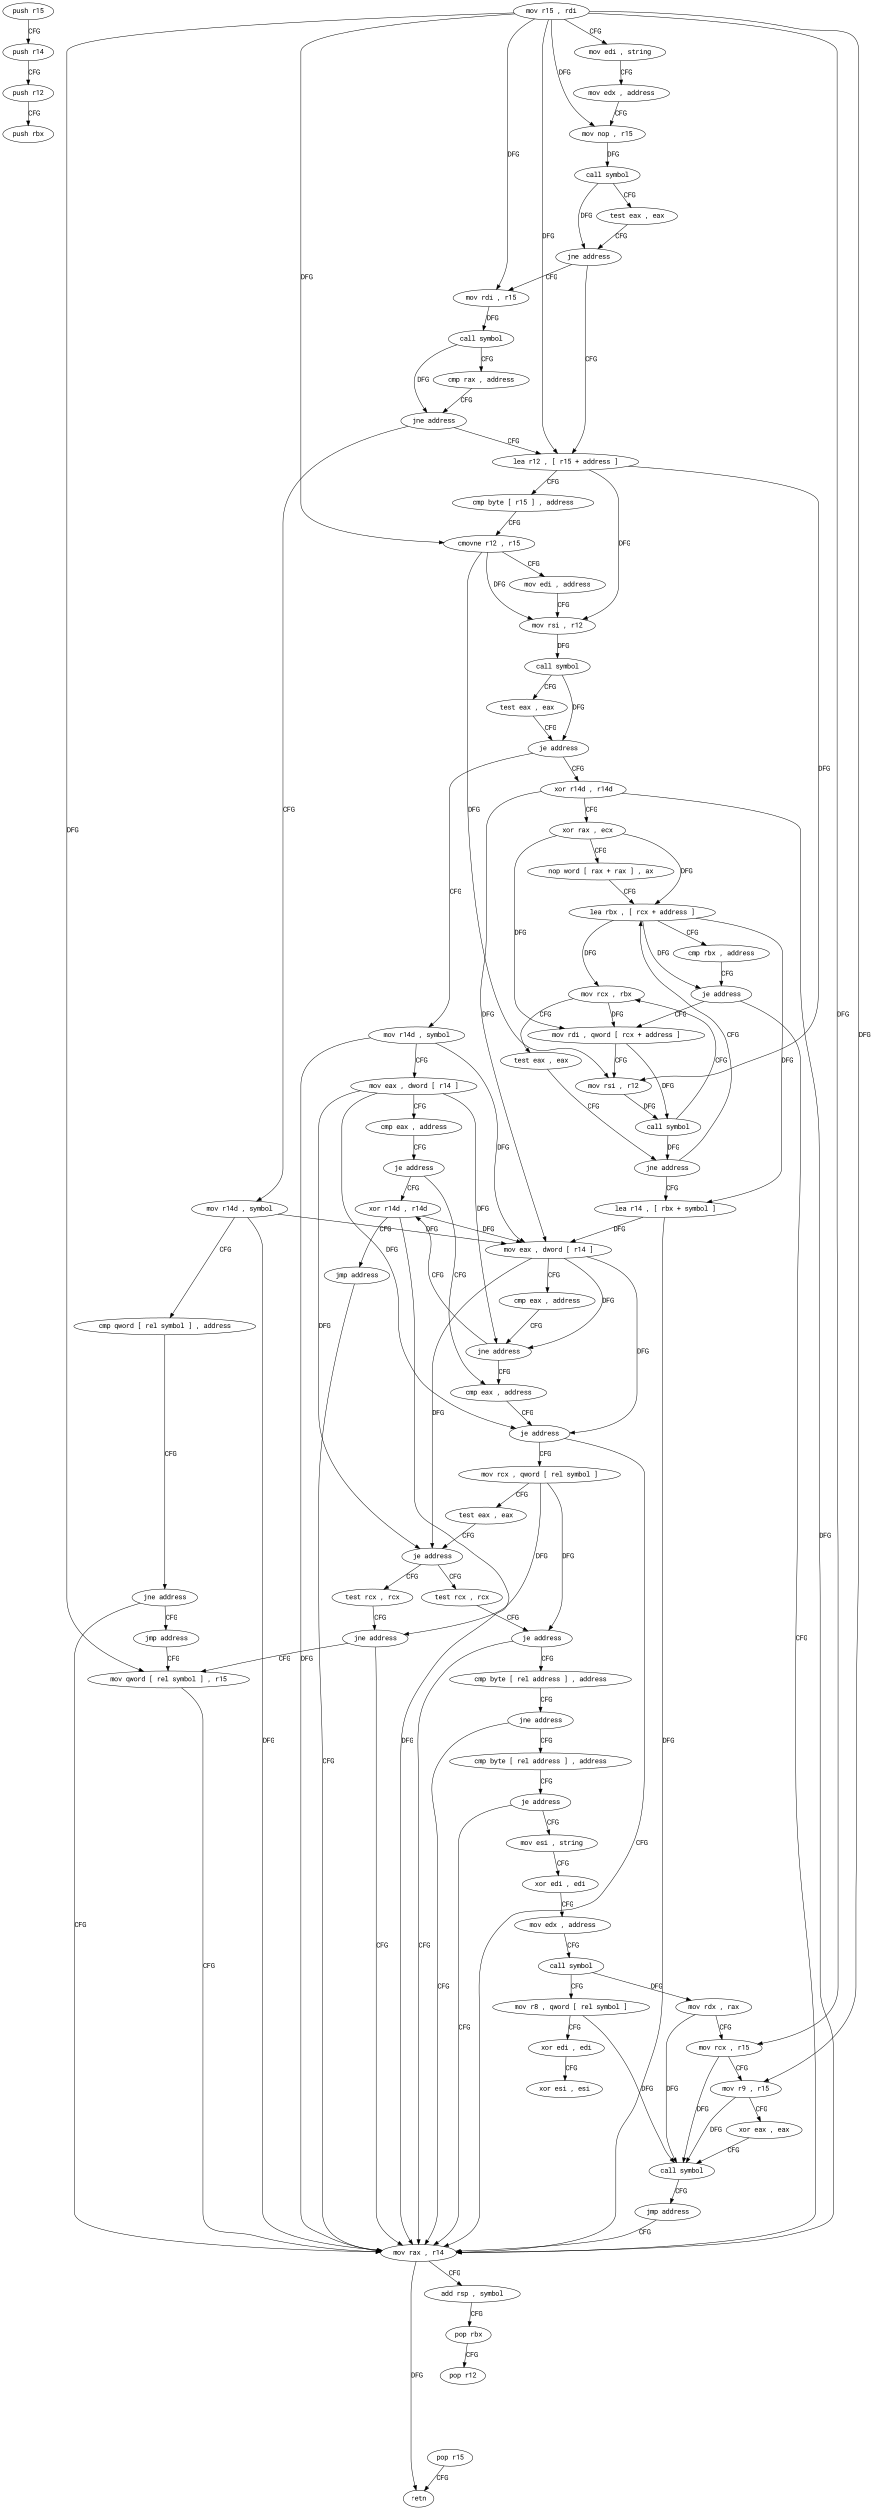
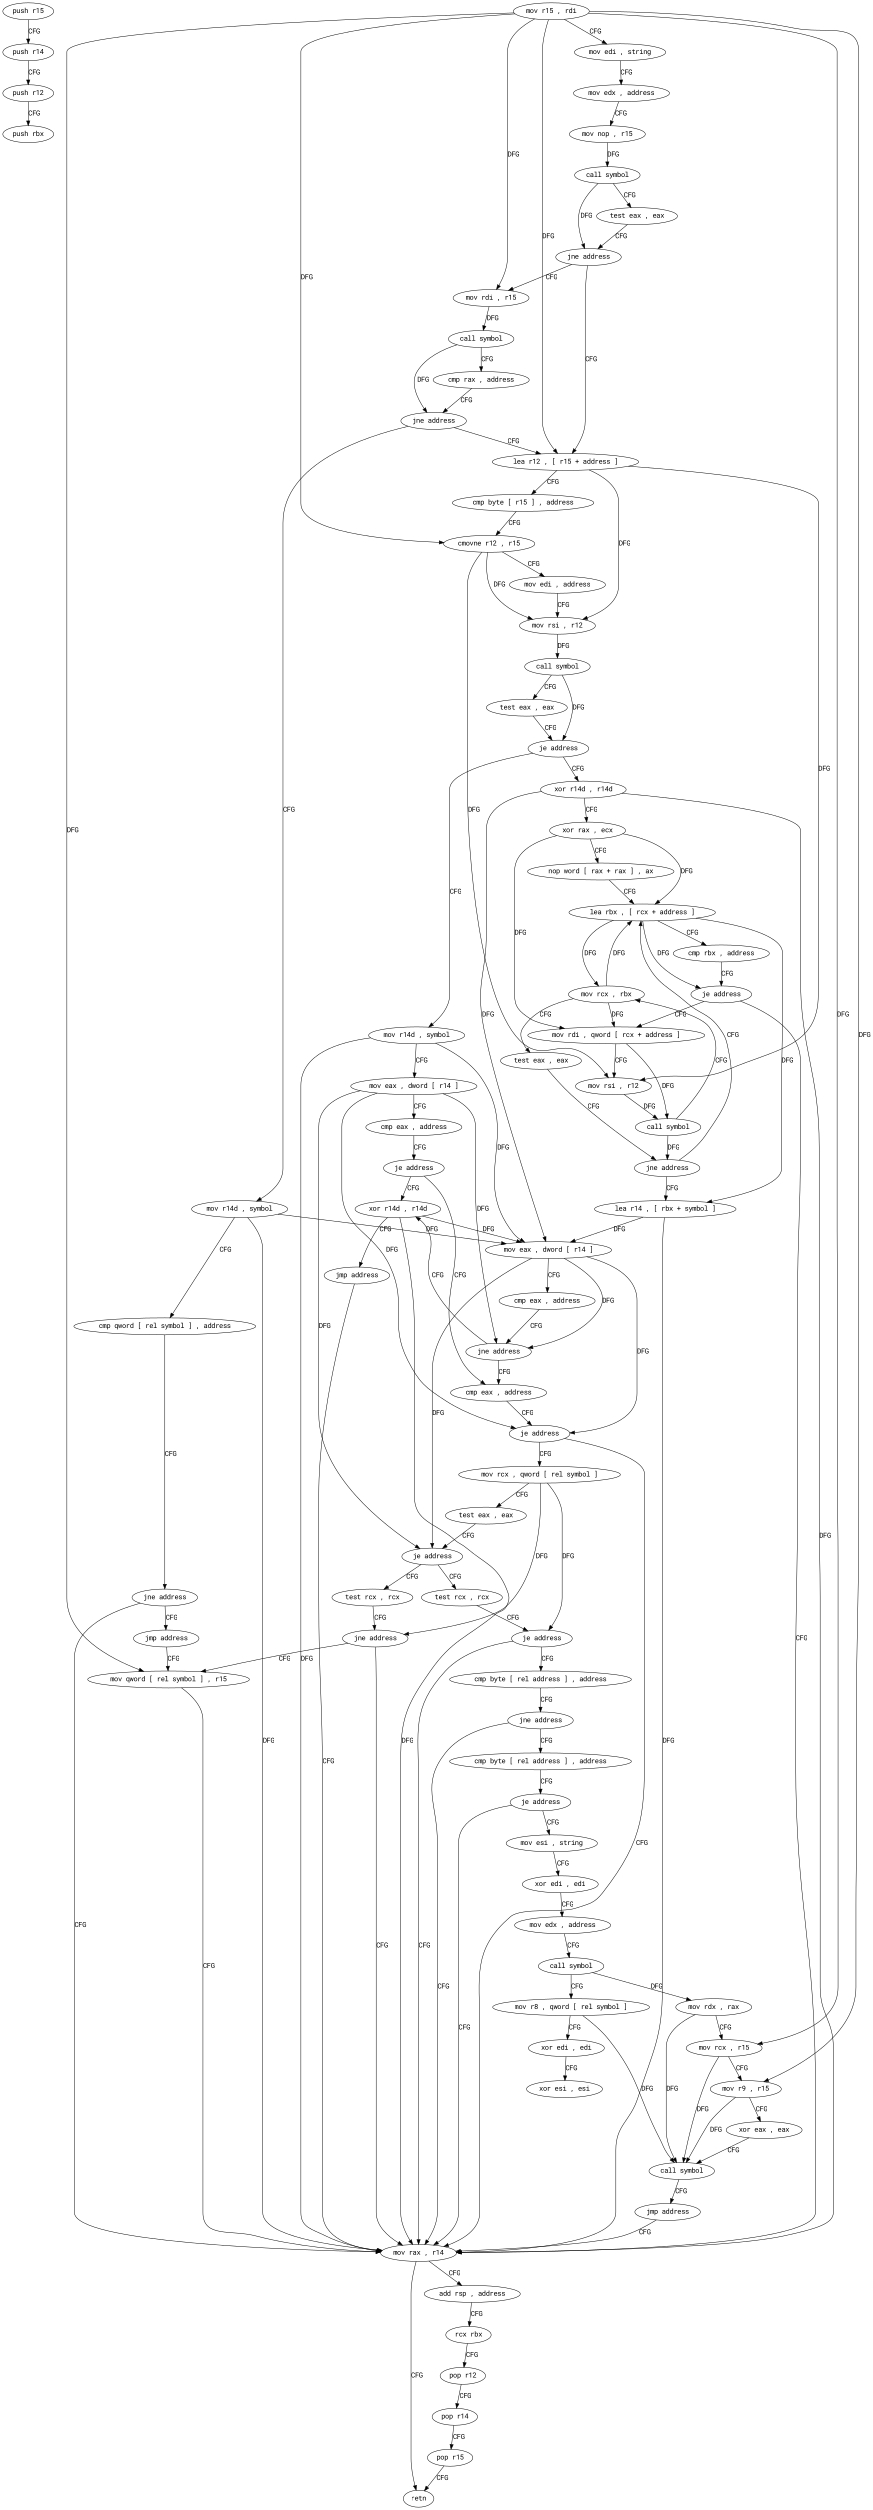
(559, 77) -> none
none -> (611, 952)
(472, 2294) -> (472, 2294)
(468, 2335) -> (468, 2335)
(417, 2376) -> (417, 2376)
none -> (455, 2417)
